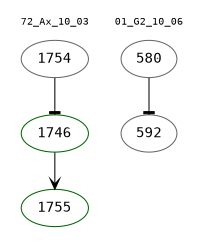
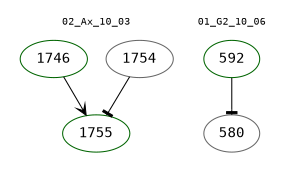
(55, 22) -> (97, 22)
(55, 94) -> (119, 94)
(149, 94) -> (232, 94)
(149, 133) -> (232, 59)
